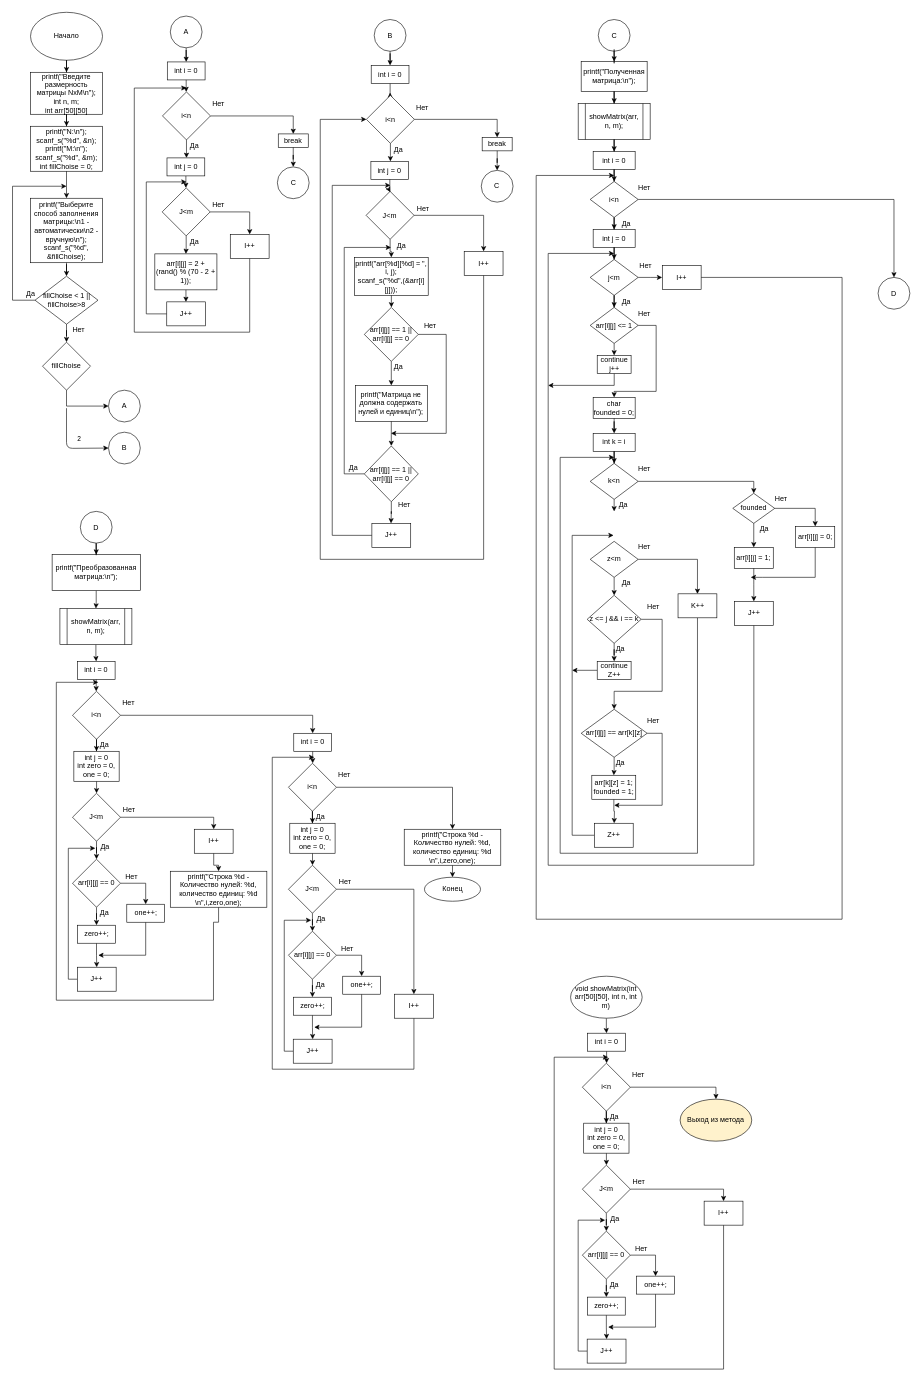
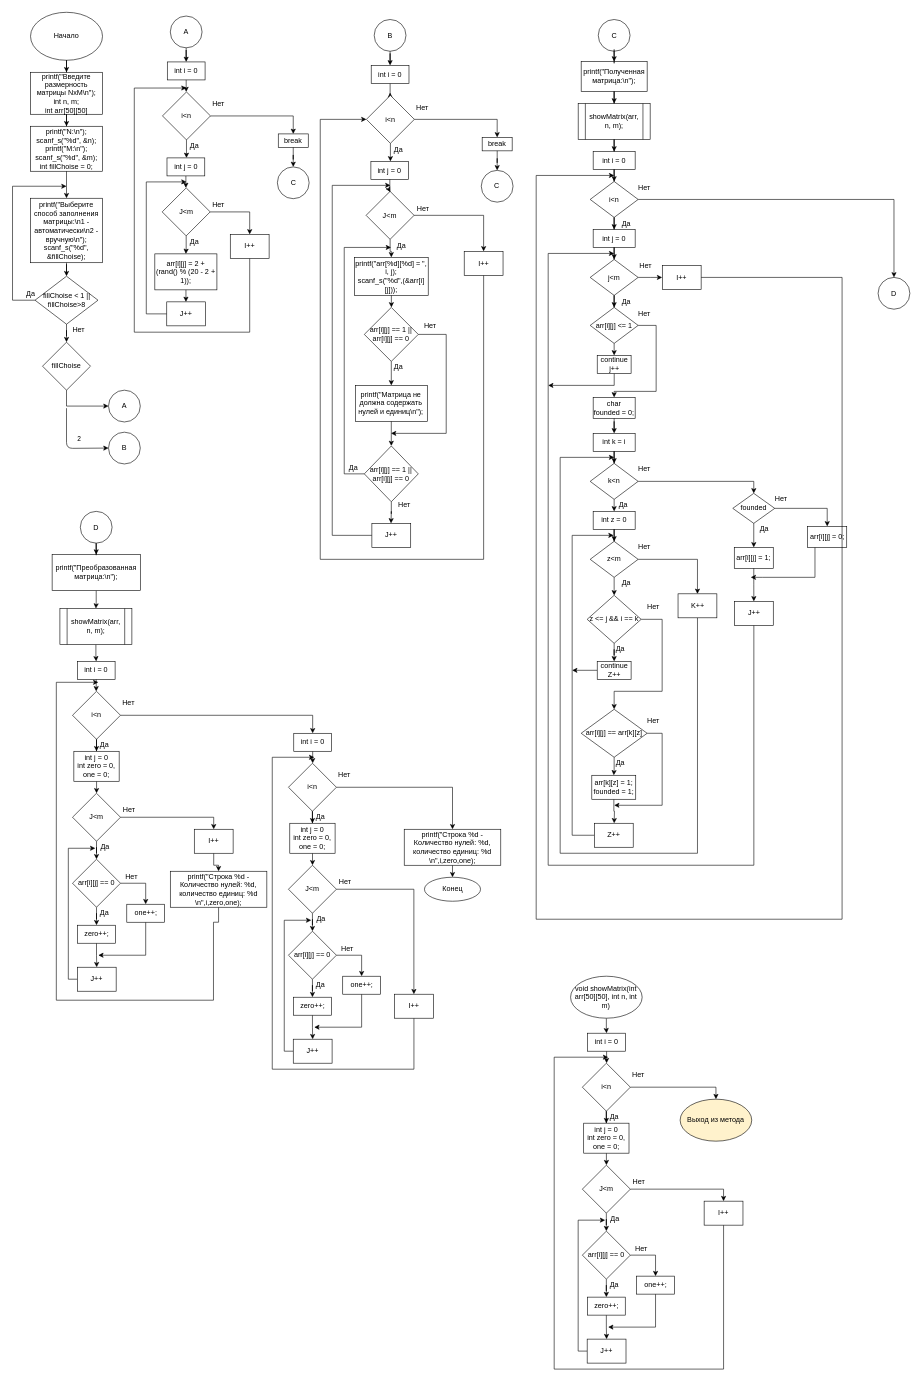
(186, 272) -> (186, 272)
none -> (614, 521)
(815, 537) -> (827, 537)
none -> (614, 538)
